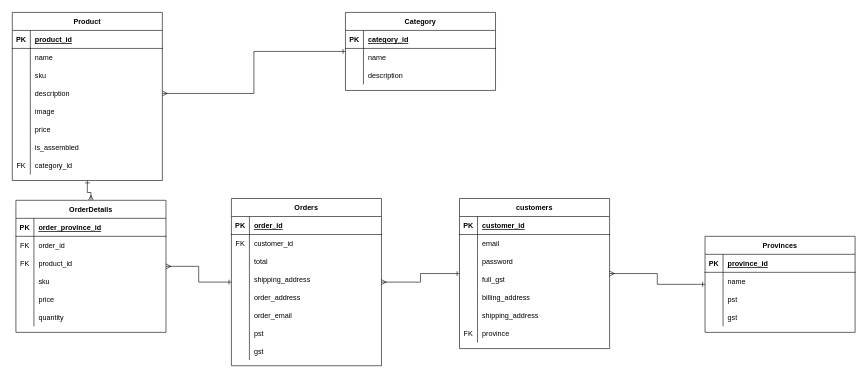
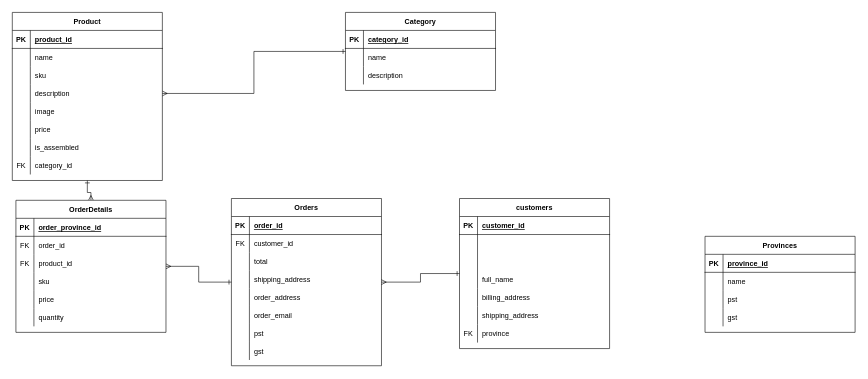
(543, 243) -> none
(543, 261) -> none
(657, 279) -> none
(496, 280) -> (498, 280)
